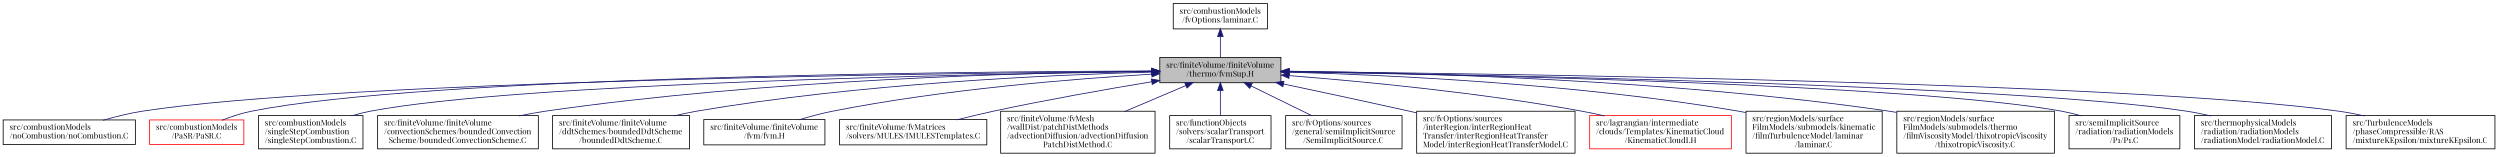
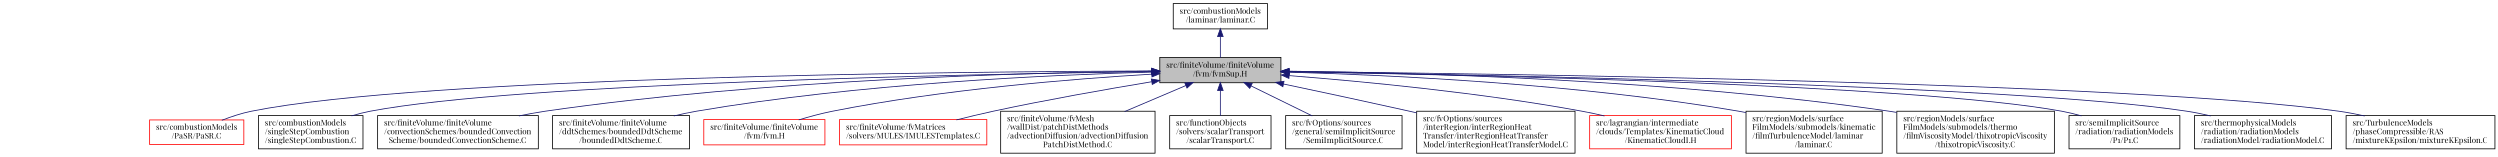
(1220, 16) -> (1220, 16)
(1220, 70) -> (1220, 70)
(69, 132) -> none
(764, 132) -> (764, 132)
(913, 132) -> (913, 132)
